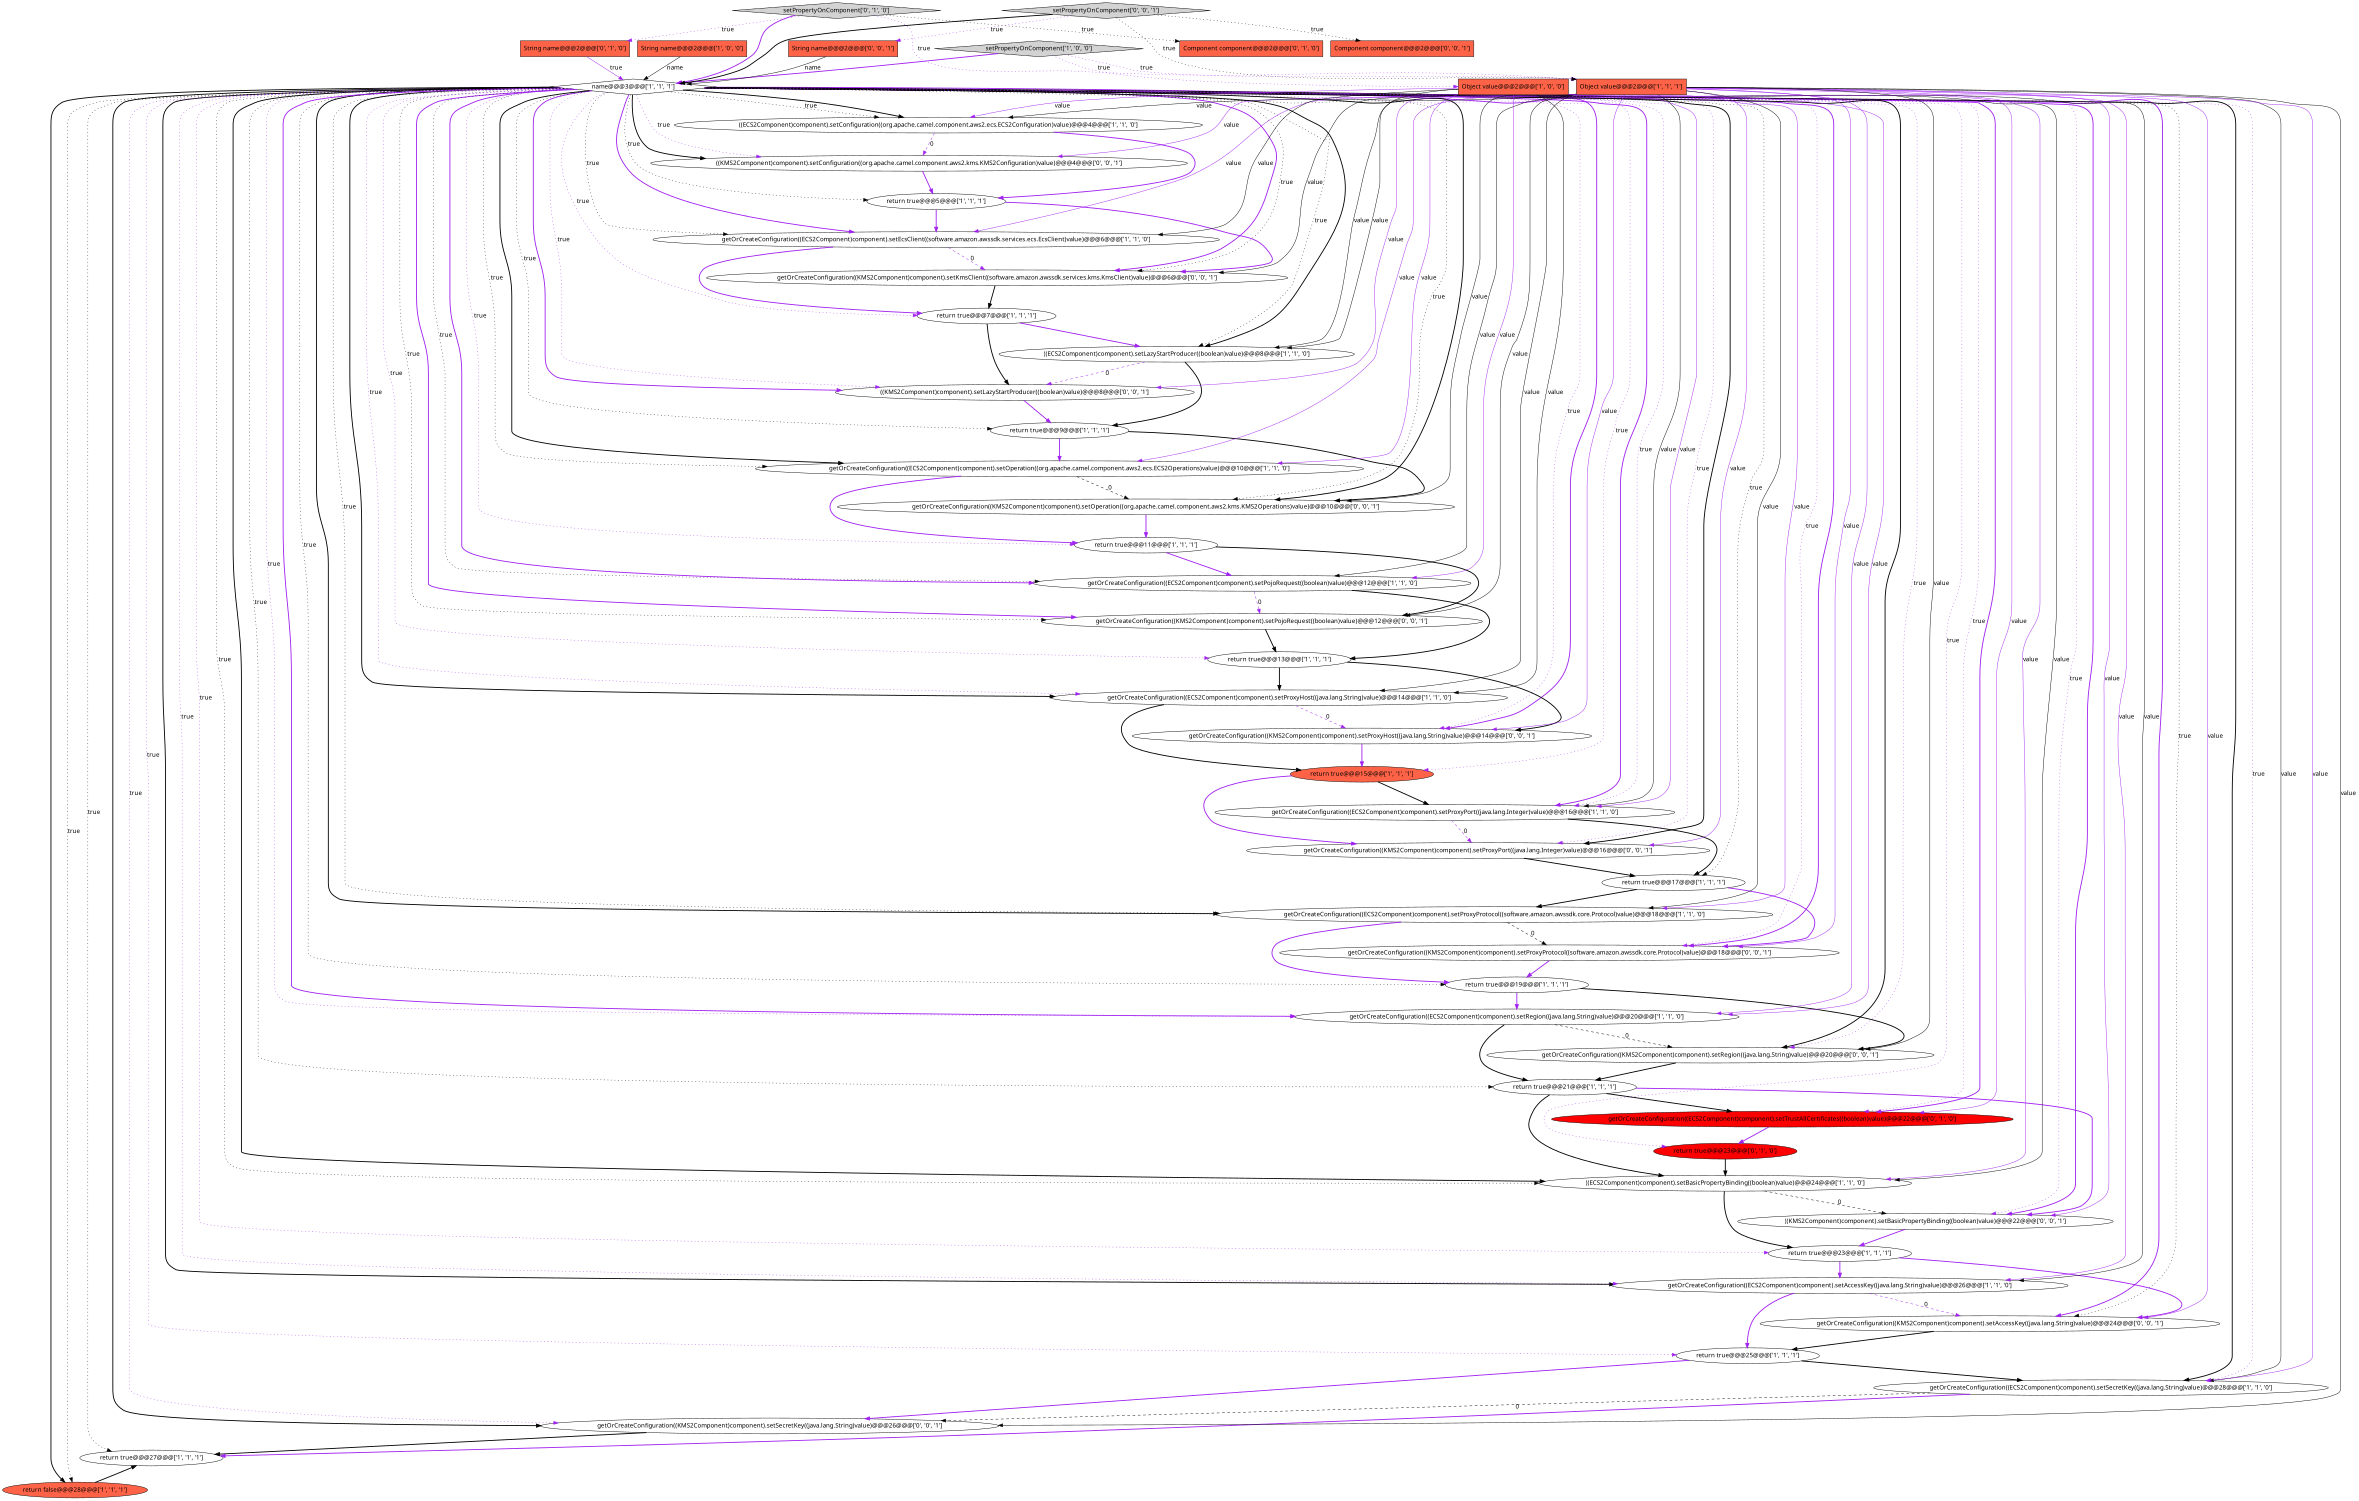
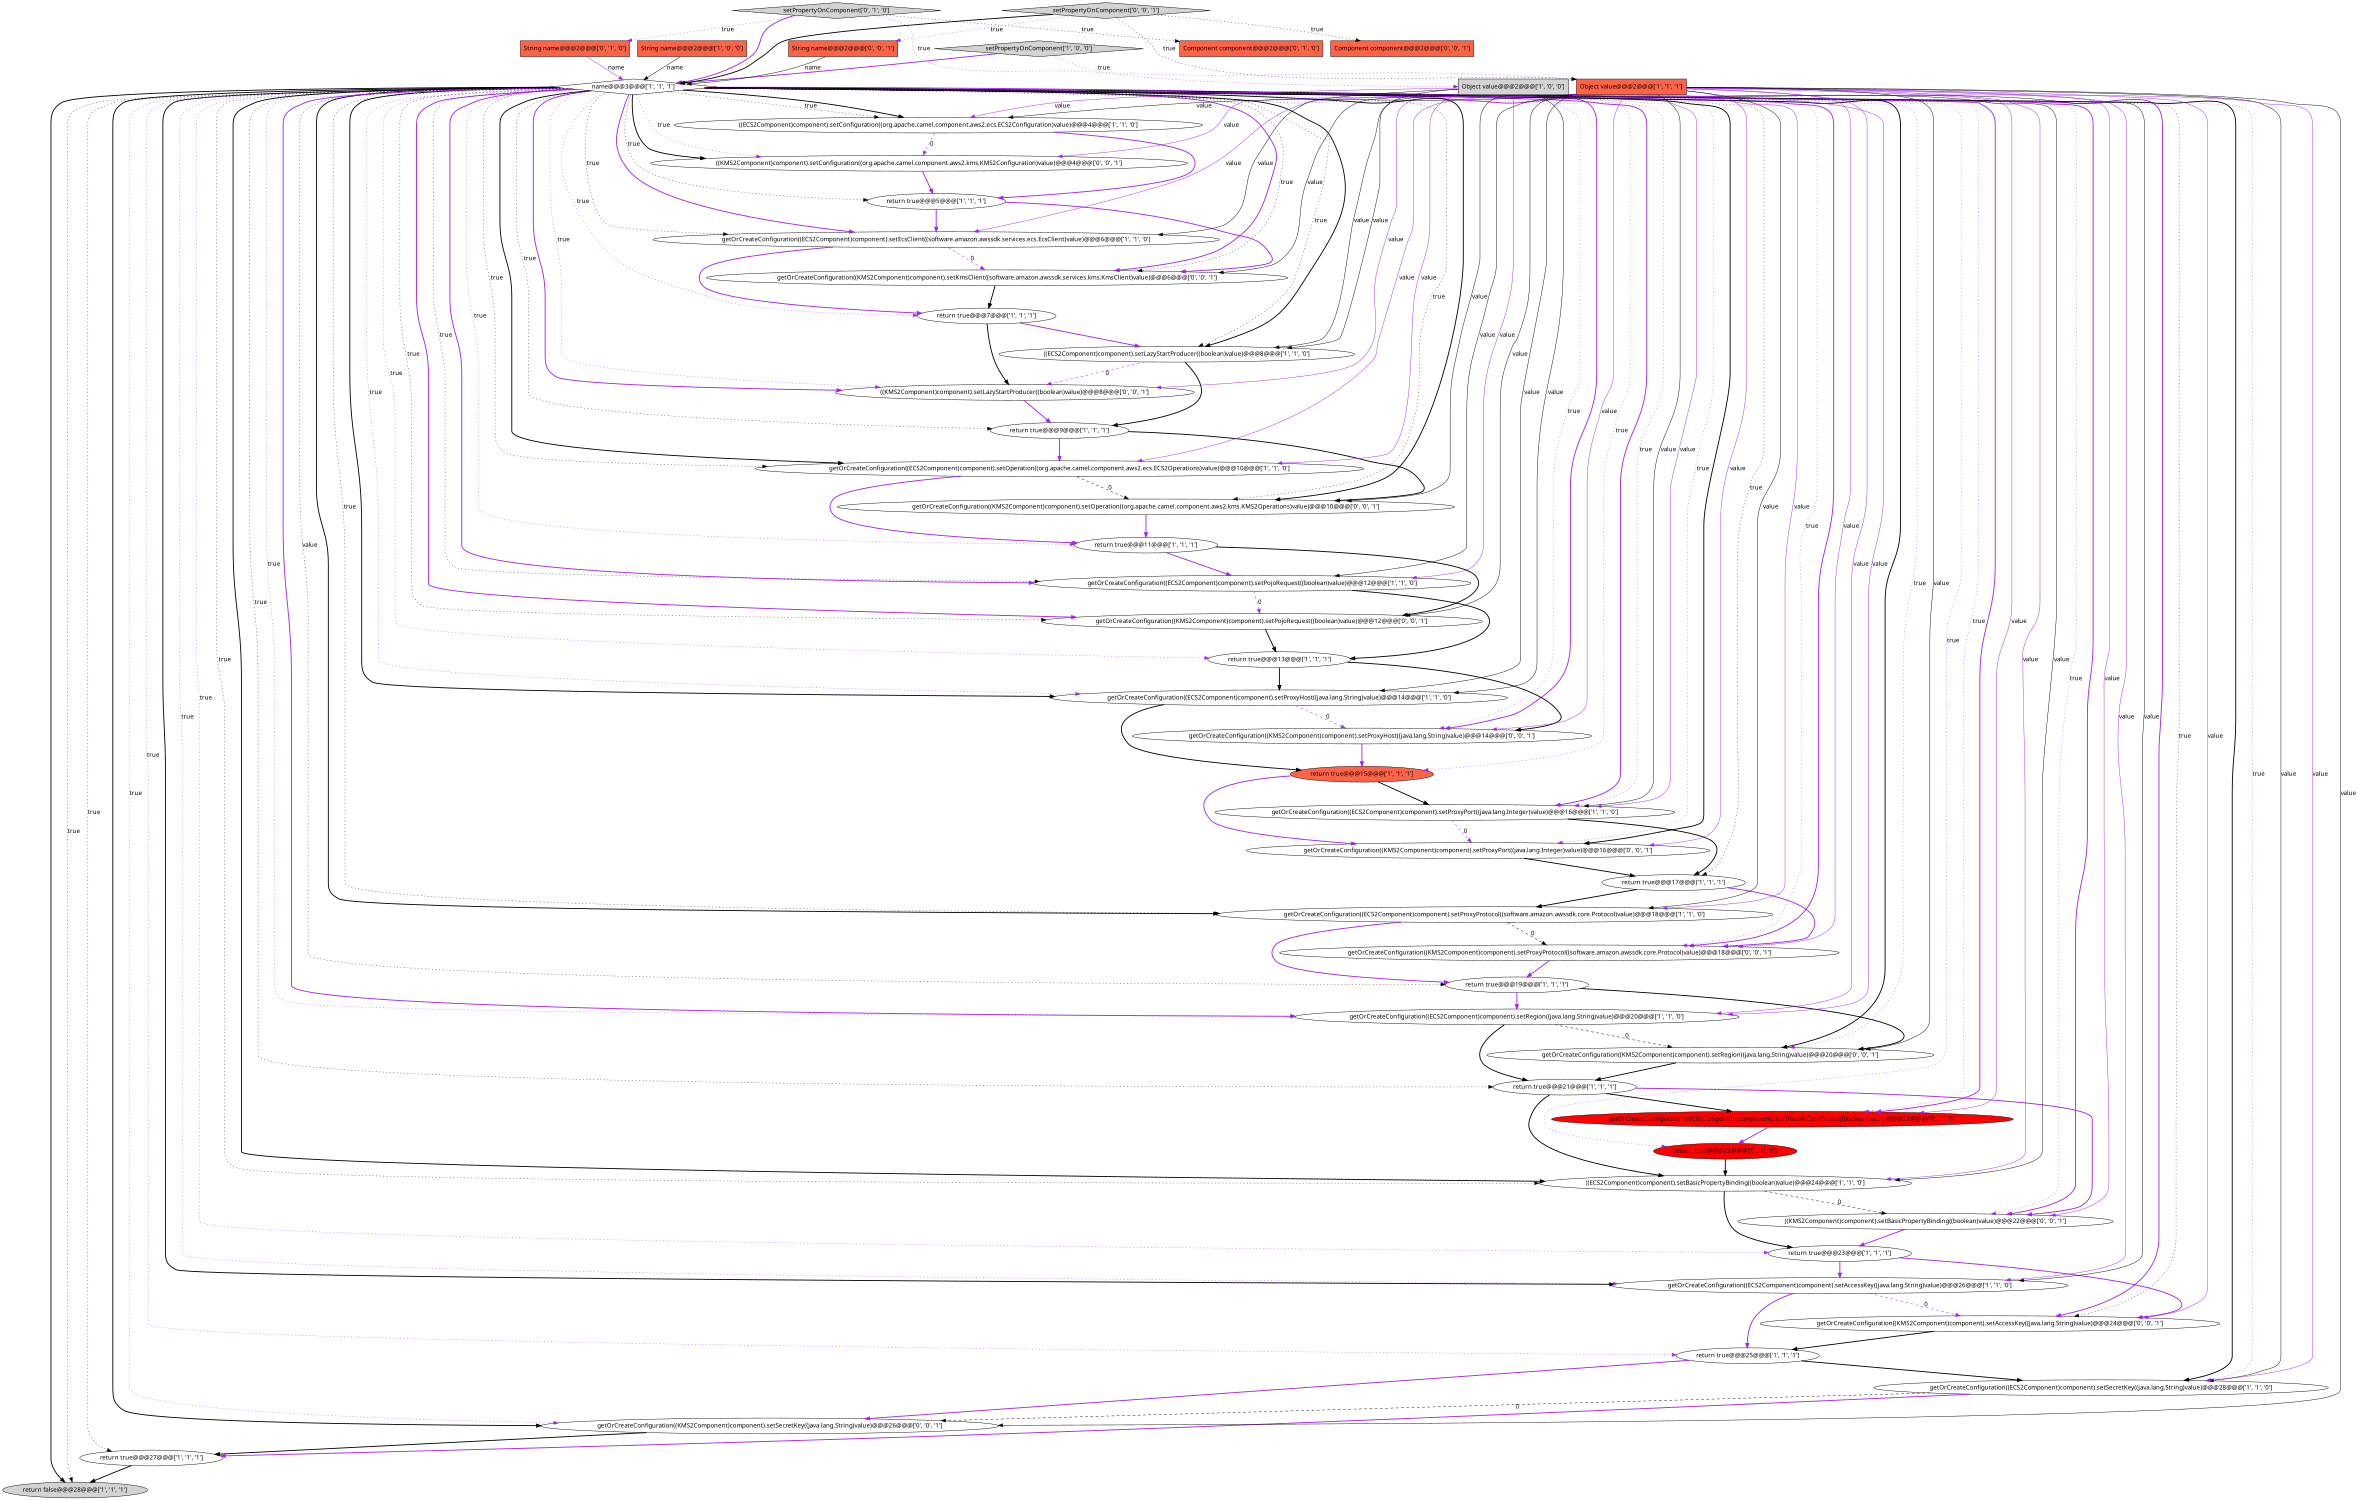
(616, 68) -> (616, 68)
(1317, 77) -> none
(1513, 87) -> (1513, 87)
(310, 545) -> (310, 545)
(114, 1475) -> (113, 1473)
(75, 1490) -> (75, 1490)
